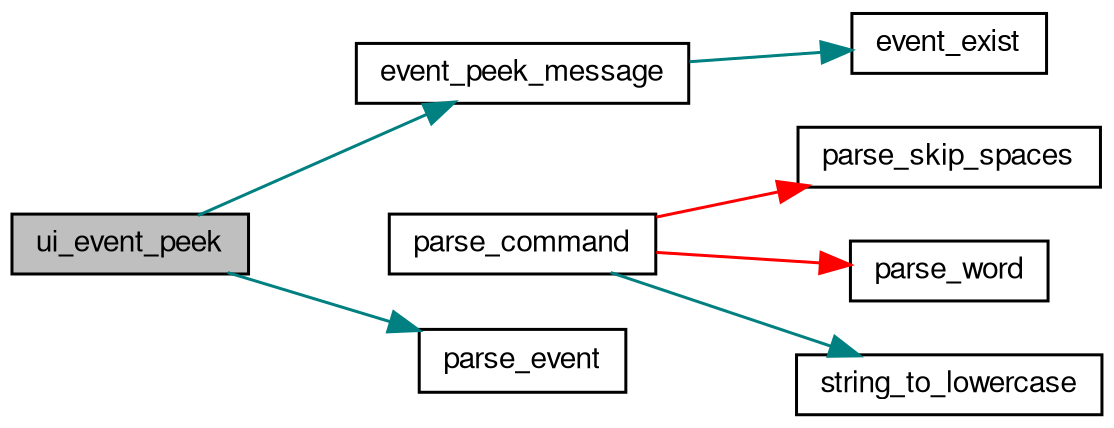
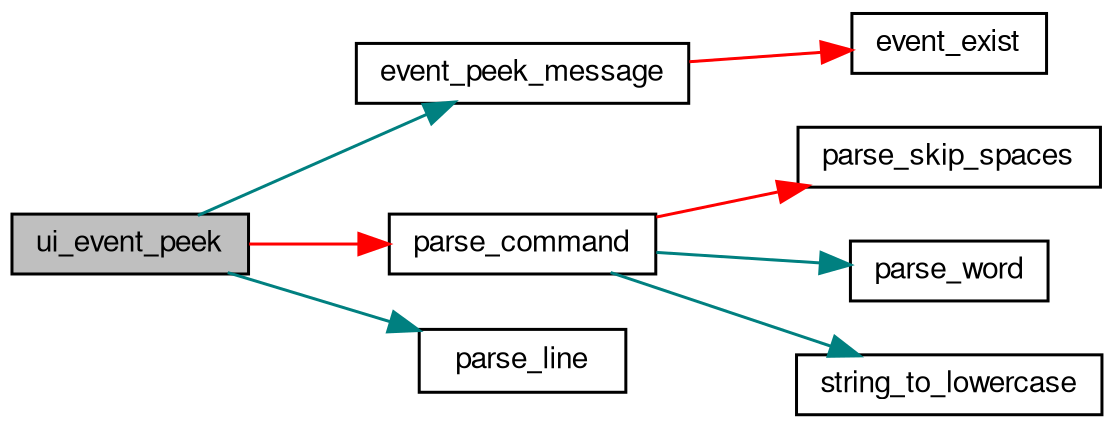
(755, 57) -> (755, 57)
none -> (304, 244)
(738, 258) -> (738, 258)
(523, 361) -> (523, 361)
